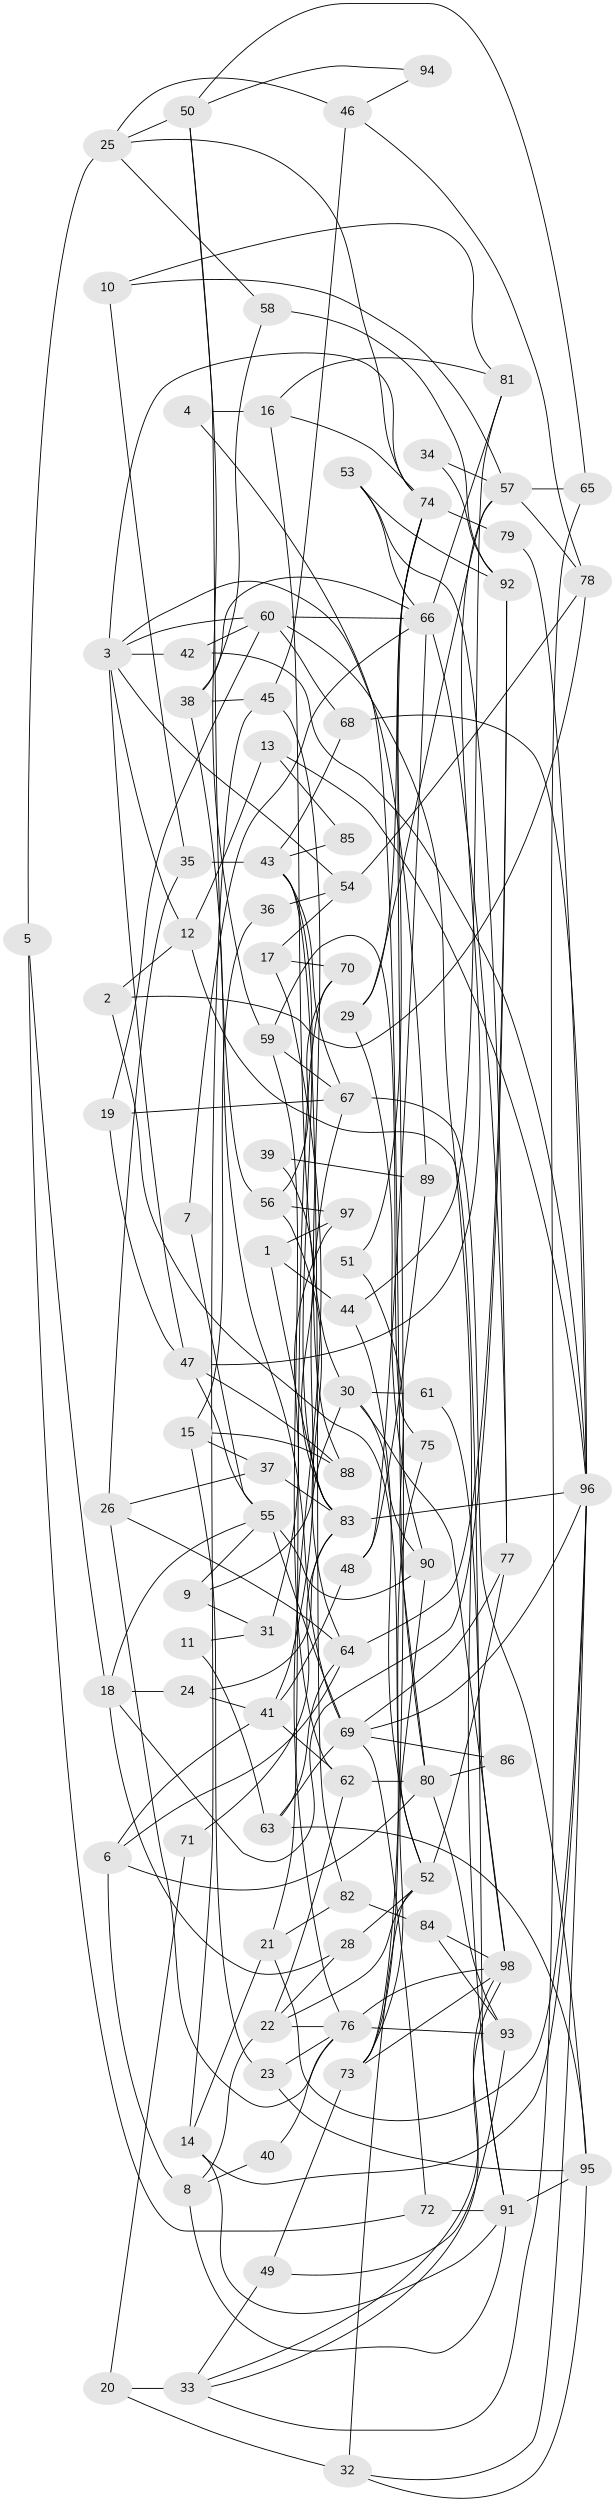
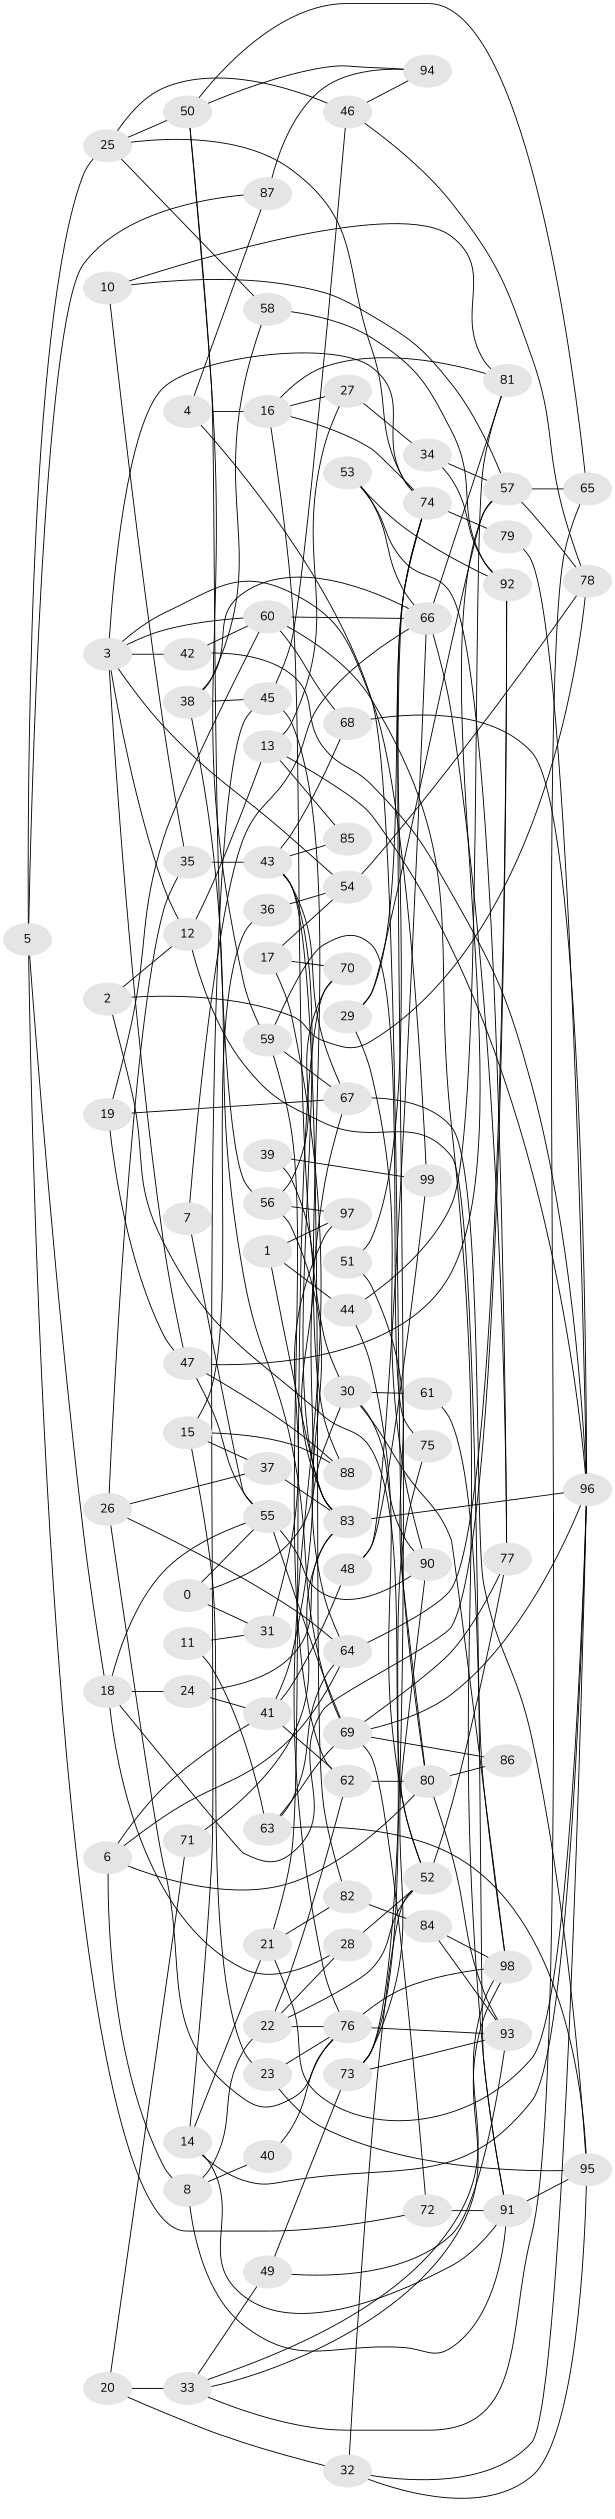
none -> (268, 194)
none -> (348, 391)
(428, 1180) -> (428, 1180)
(188, 1596) -> (188, 1596)
(428, 2021) -> (427, 2055)
